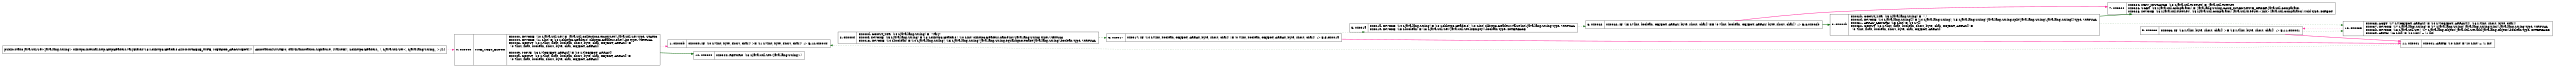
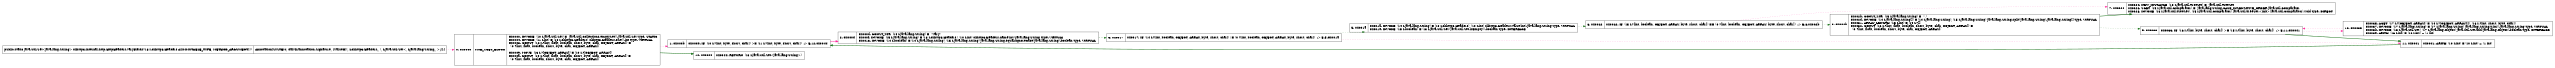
(1920, 9) -> (1920, 9)
(2220, 24) -> (2119, 28)
(1825, 25) -> (1825, 25)
(2322, 31) -> (2322, 31)
(2342, 38) -> (2342, 38)
none -> (833, 41)
(1870, 41) -> (1870, 41)
(1617, 50) -> (1617, 50)
